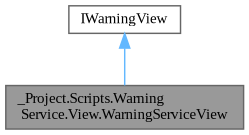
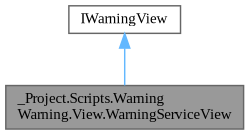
(125, 107) -> (125, 107)
